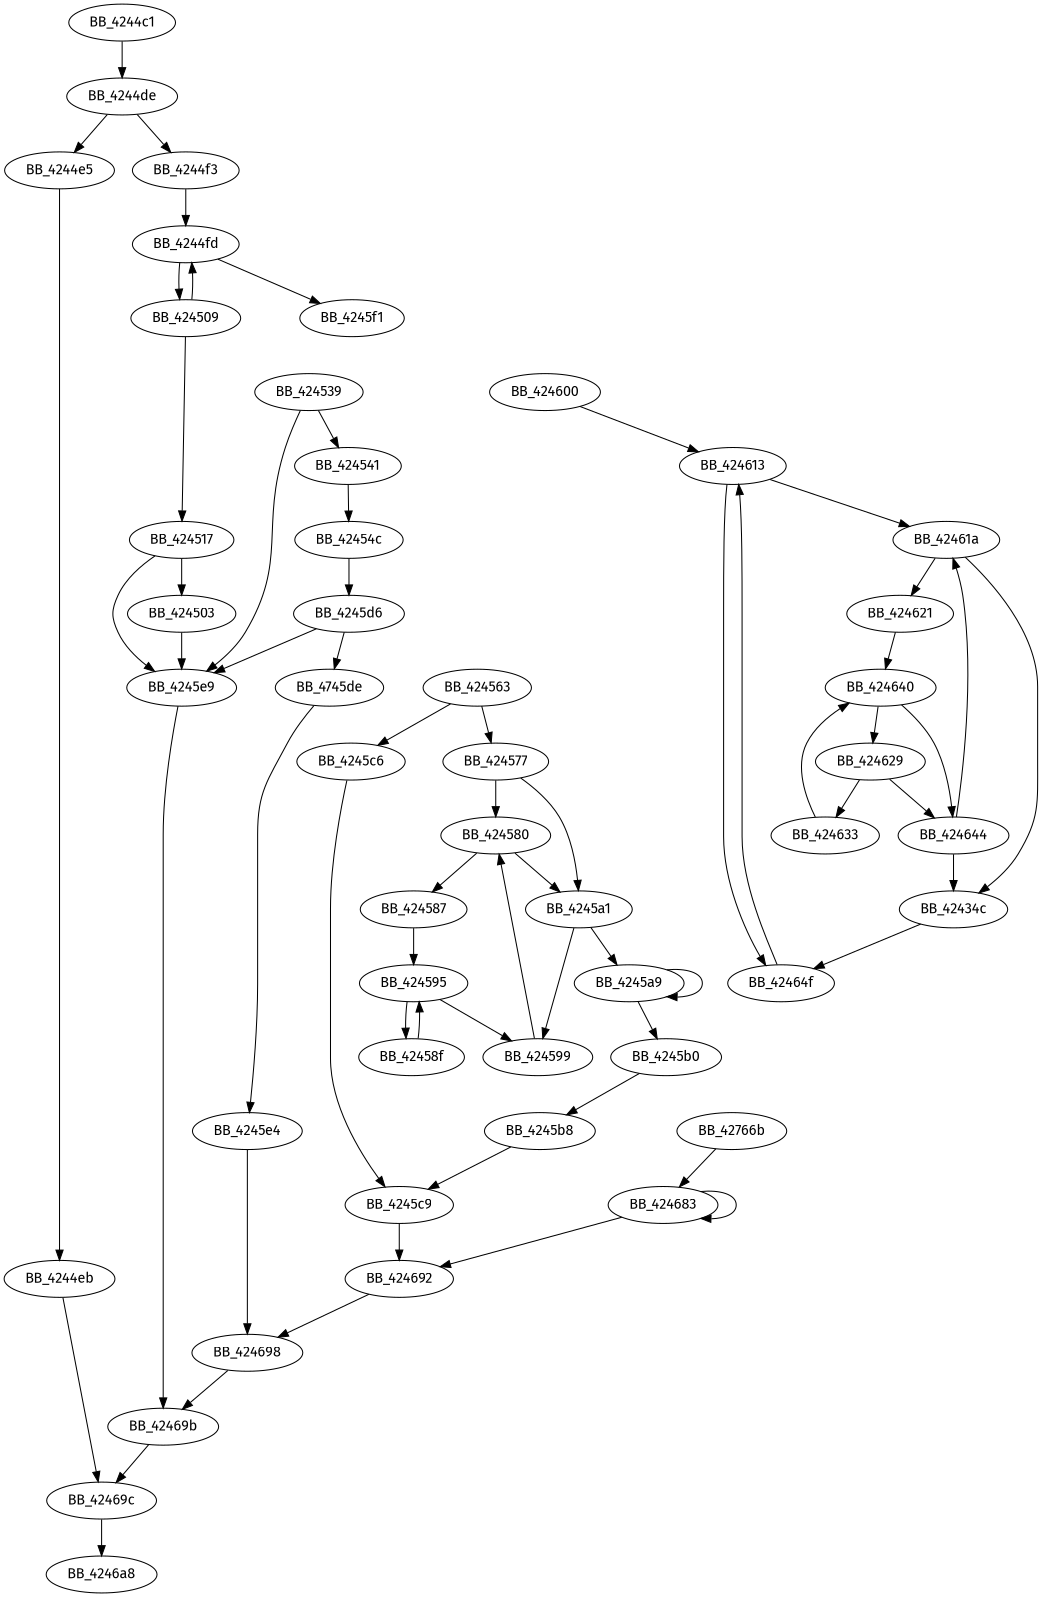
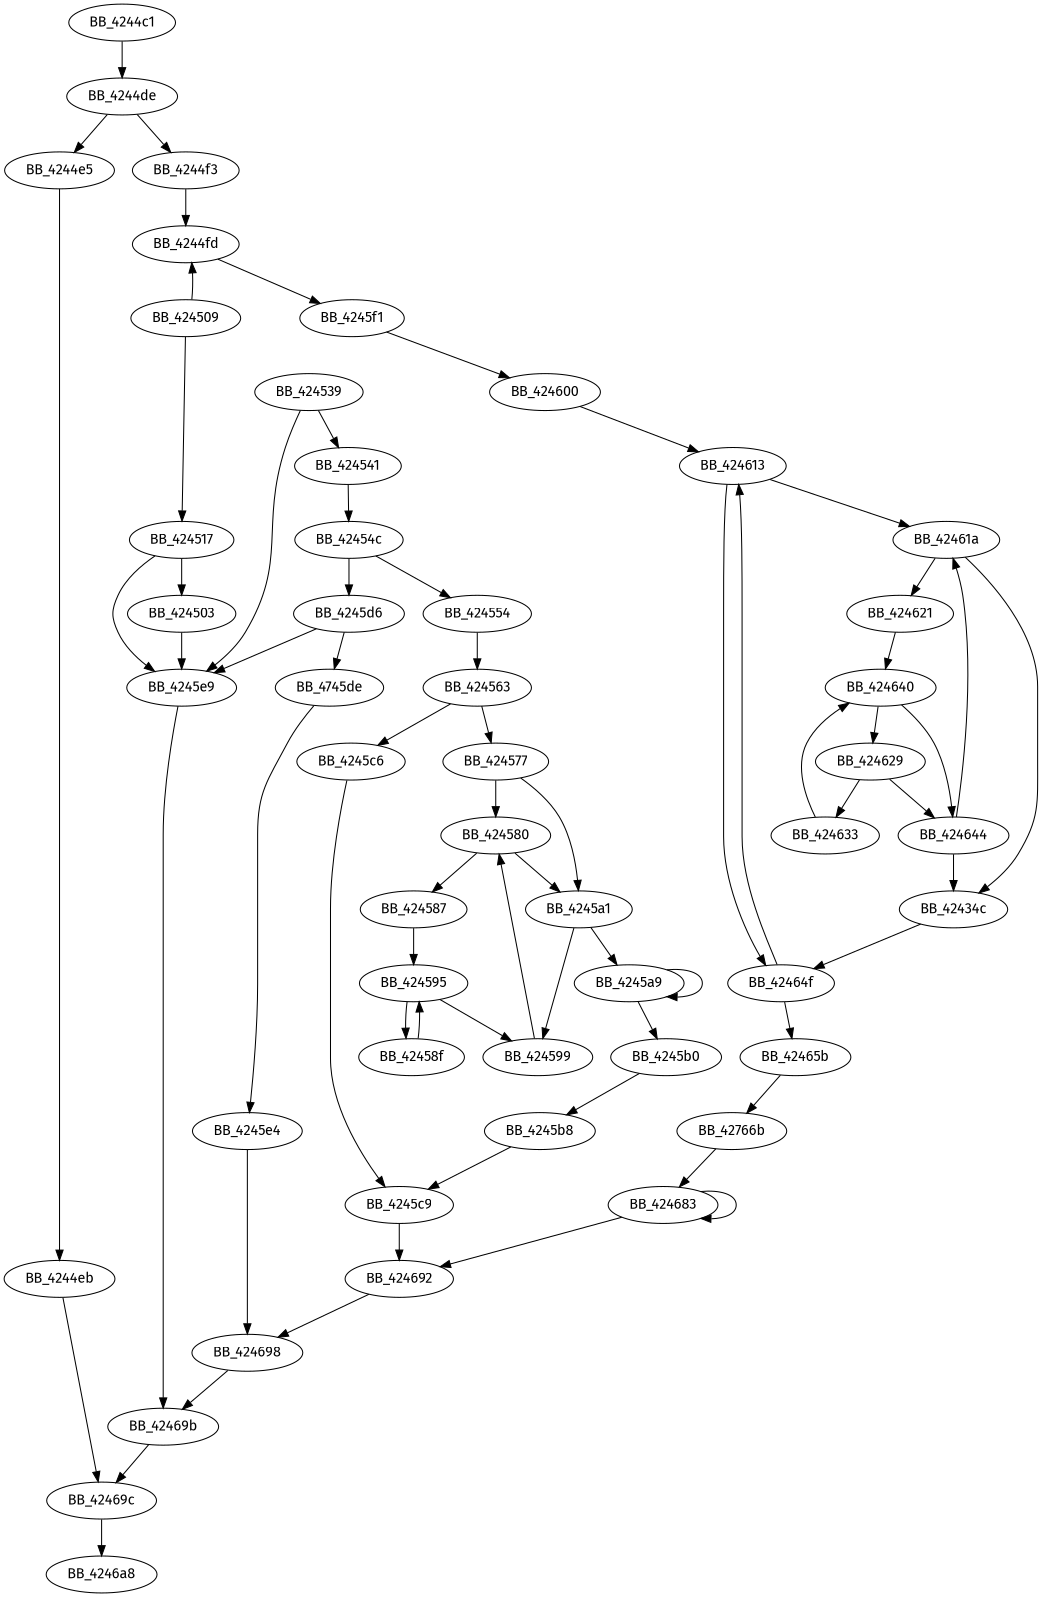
(179, 276) -> none
none -> (443, 353)
none -> (477, 614)
none -> (795, 1057)
